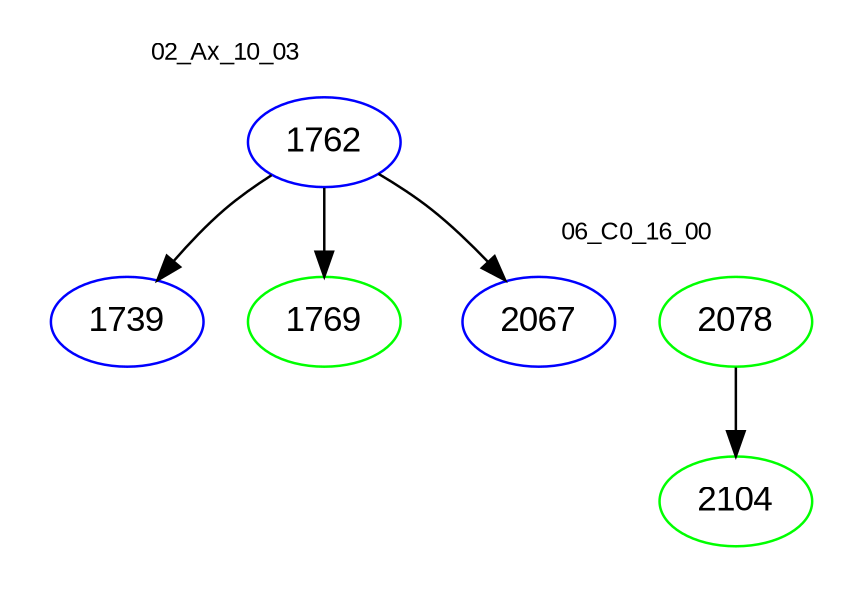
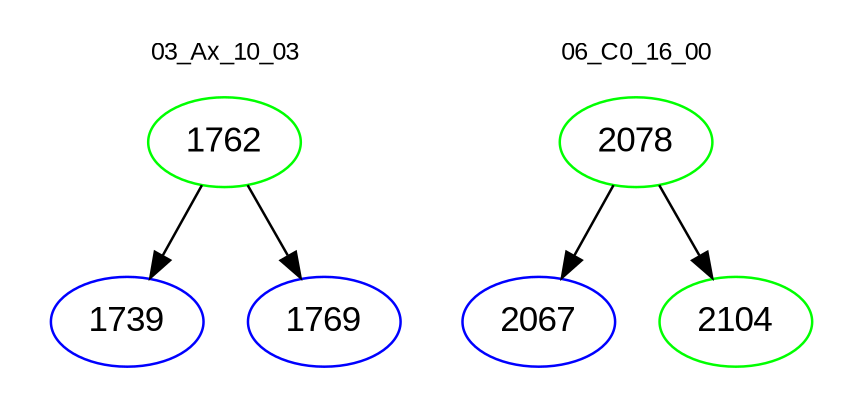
(226, 54) -> (226, 54)
(324, 142) -> (224, 142)
(458, 232) -> (594, 220)
(324, 322) -> (324, 322)
